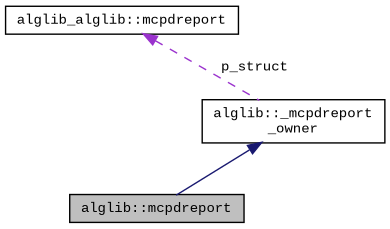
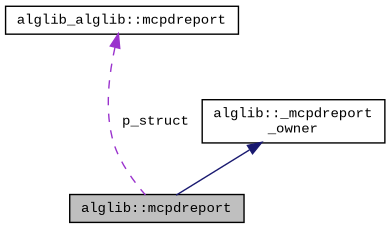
(207, 71) -> (110, 126)
